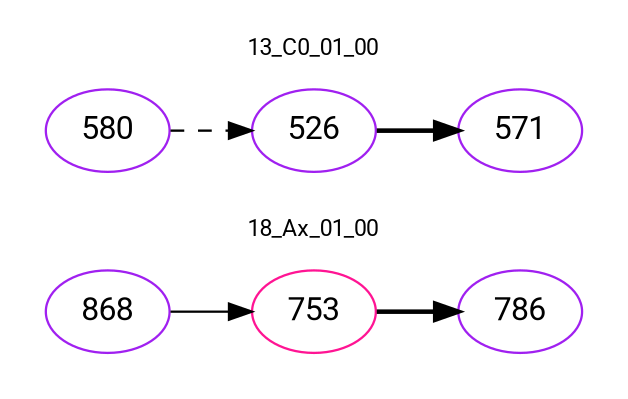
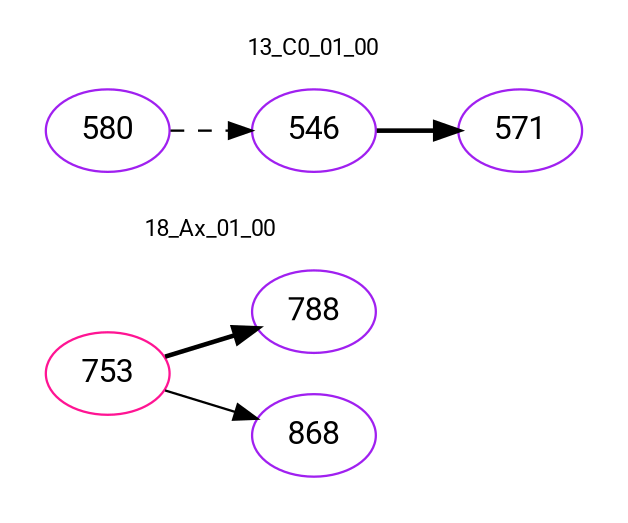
(314, 131) -> (314, 131)
(200, 312) -> (200, 401)
(520, 312) -> (314, 312)
